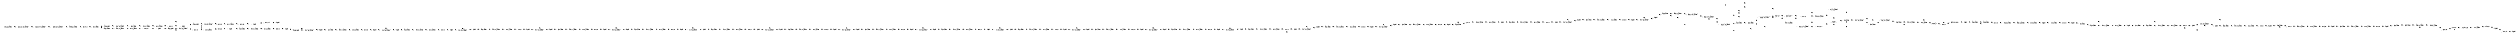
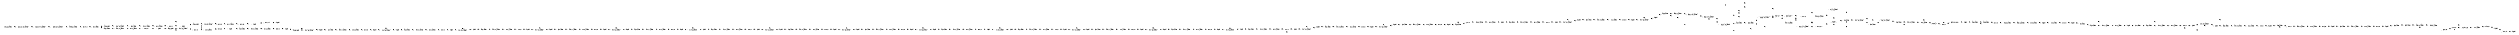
(1810, 16) -> (1813, 23)
none -> (1796, 21)
(2439, 28) -> (2461, 26)
